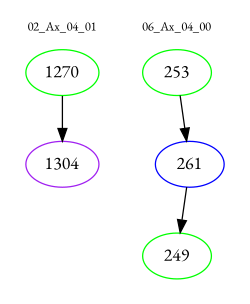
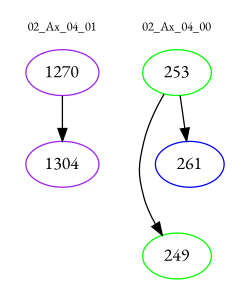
(177, 27) -> (177, 27)
(62, 73) -> (62, 73)
(184, 204) -> (140, 158)
